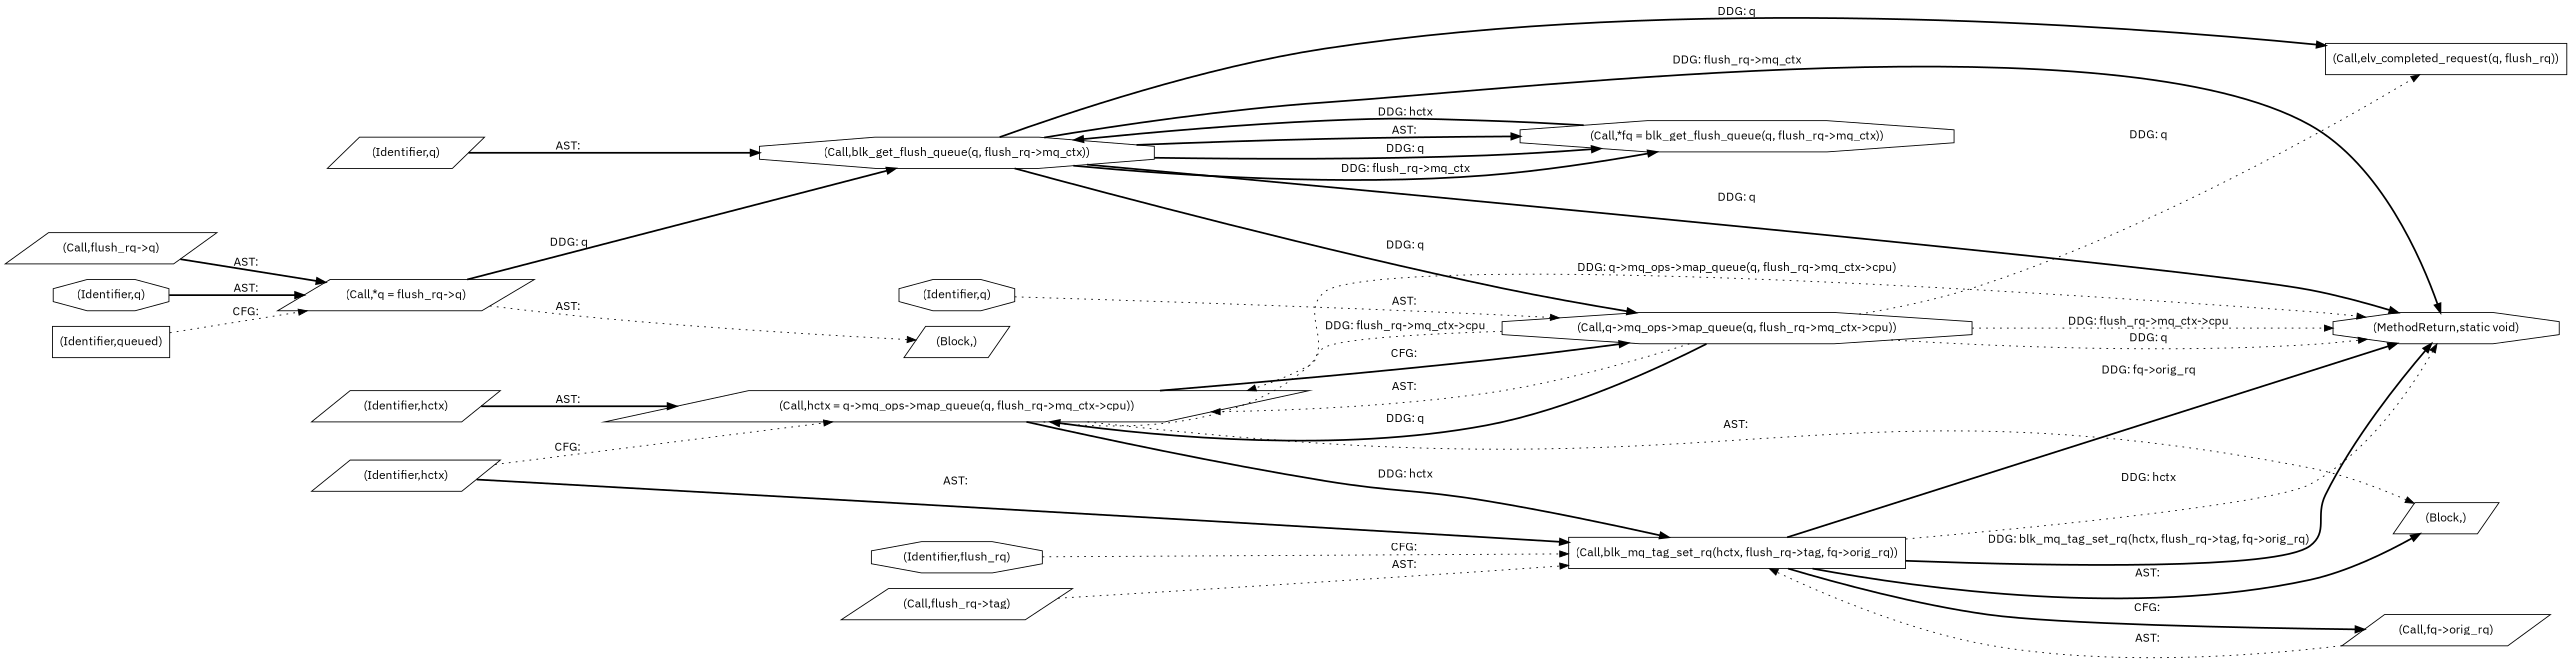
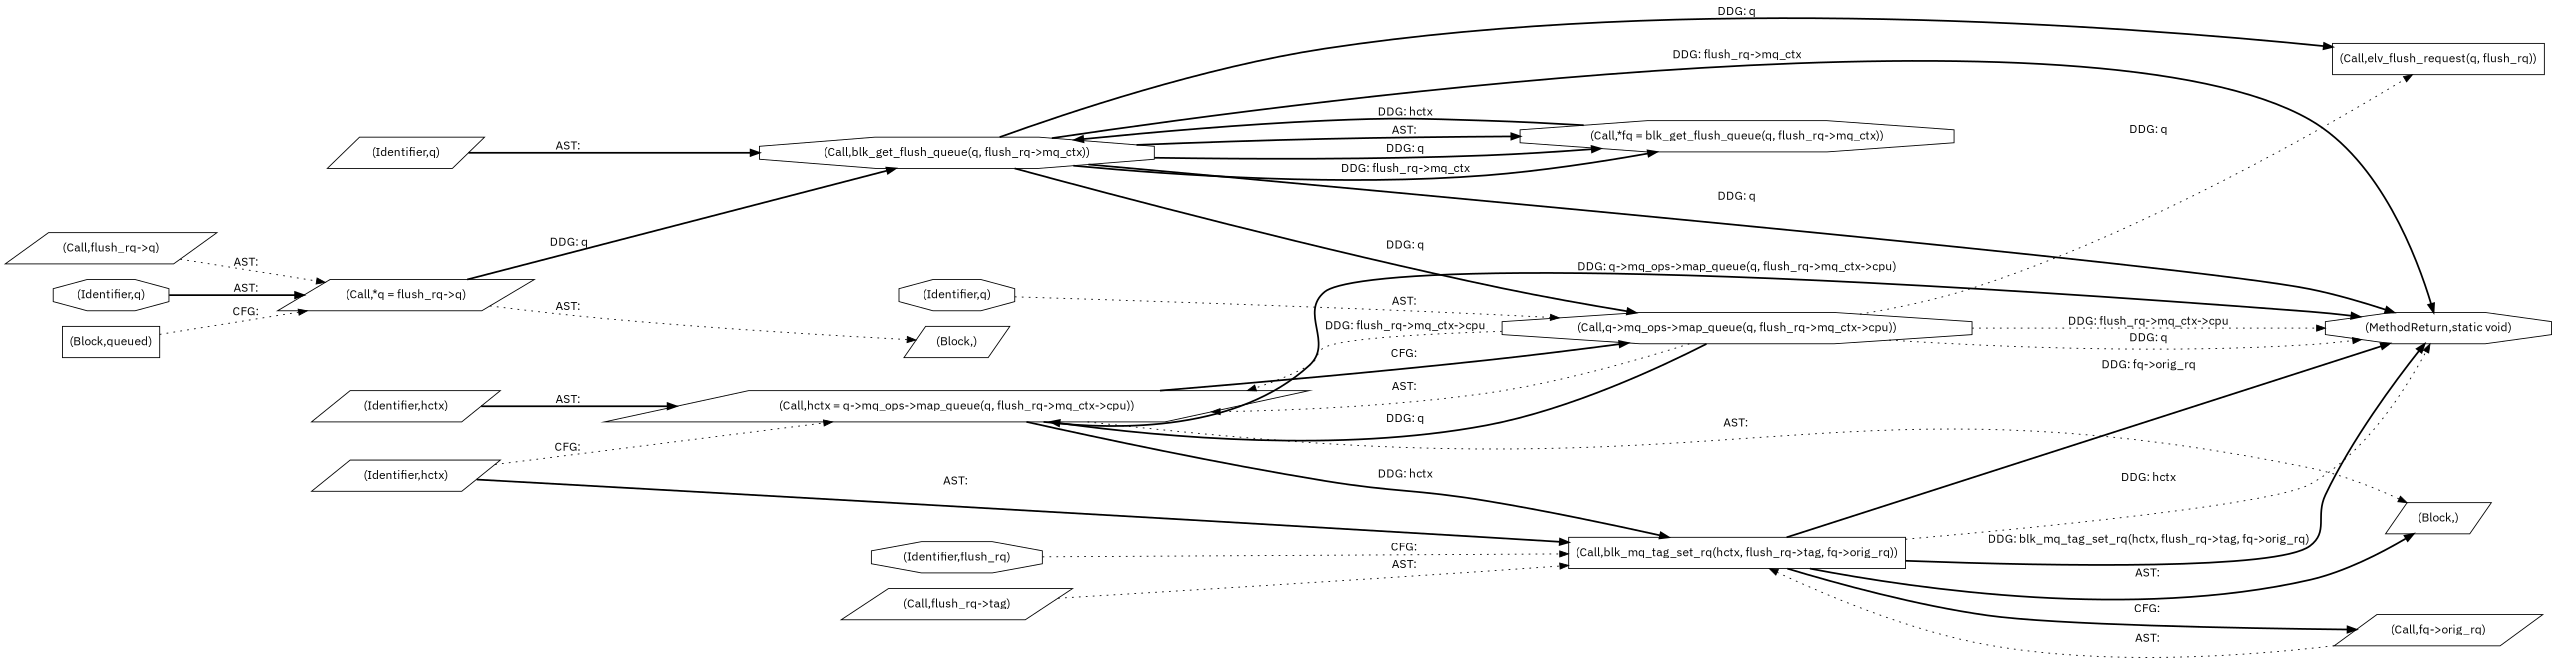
(2446, 59) -> (2438, 59)
(248, 270) -> (248, 270)
(1661, 276) -> (1658, 275)
(111, 342) -> (111, 342)
